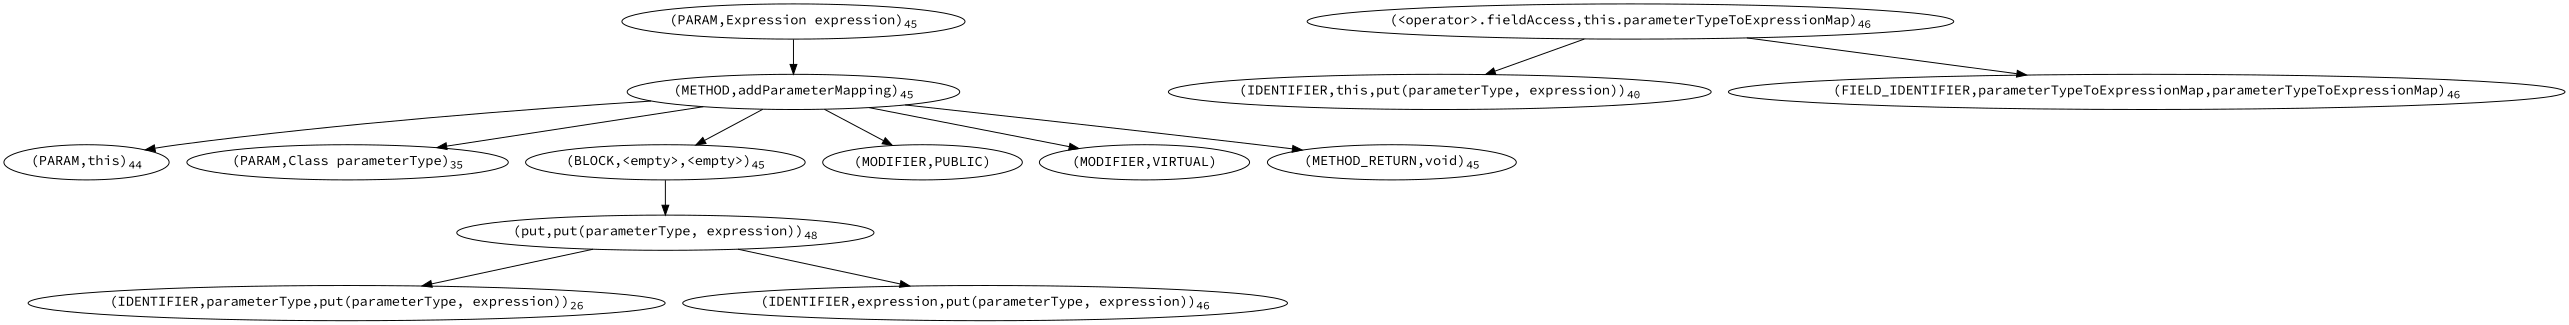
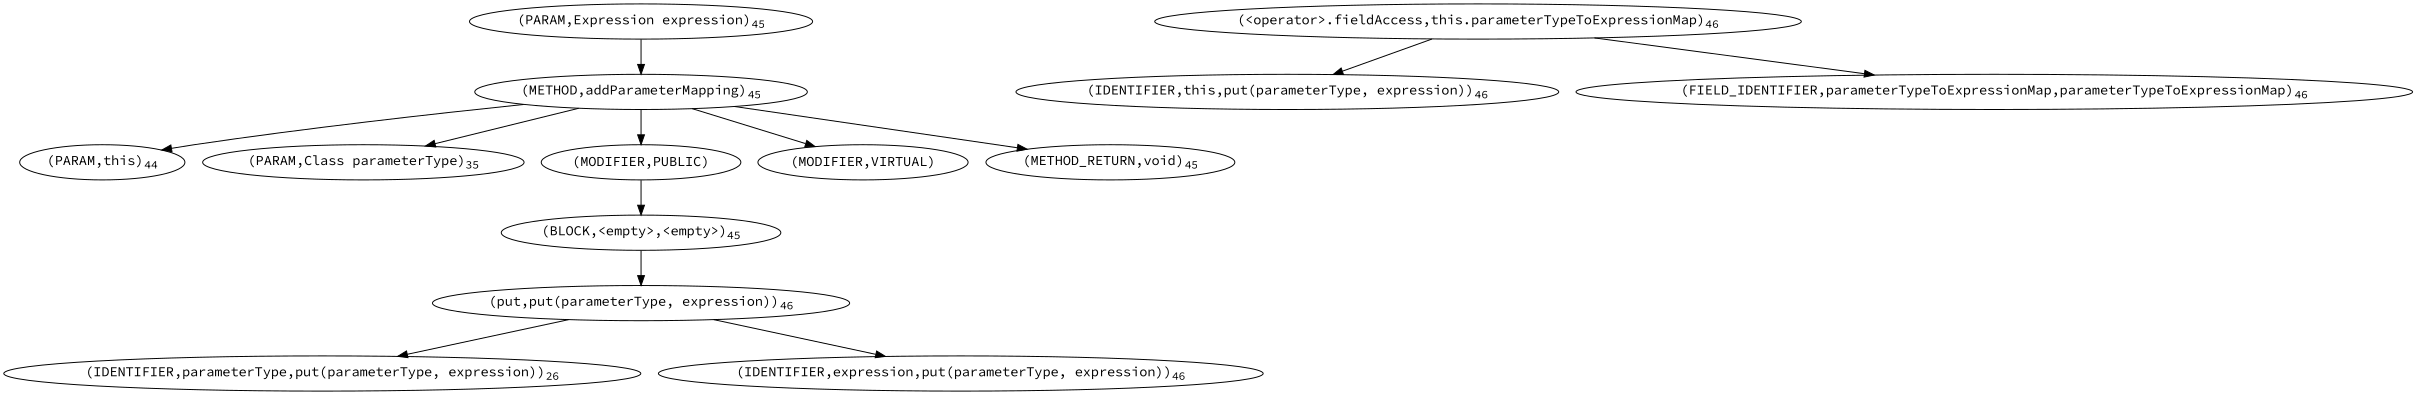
(1634, 90) -> (1481, 90)
(734, 125) -> (641, 193)
(811, 231) -> (787, 302)
